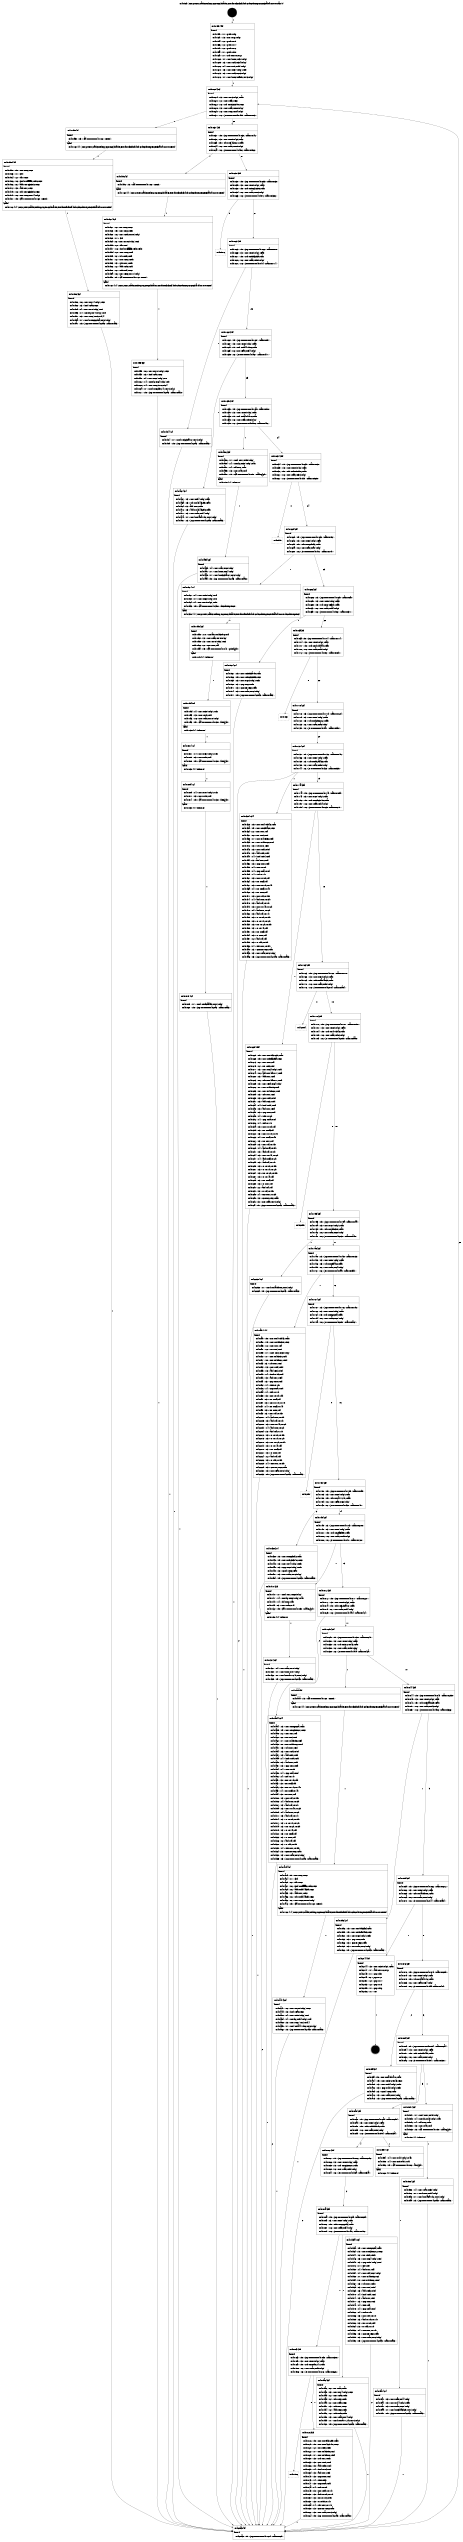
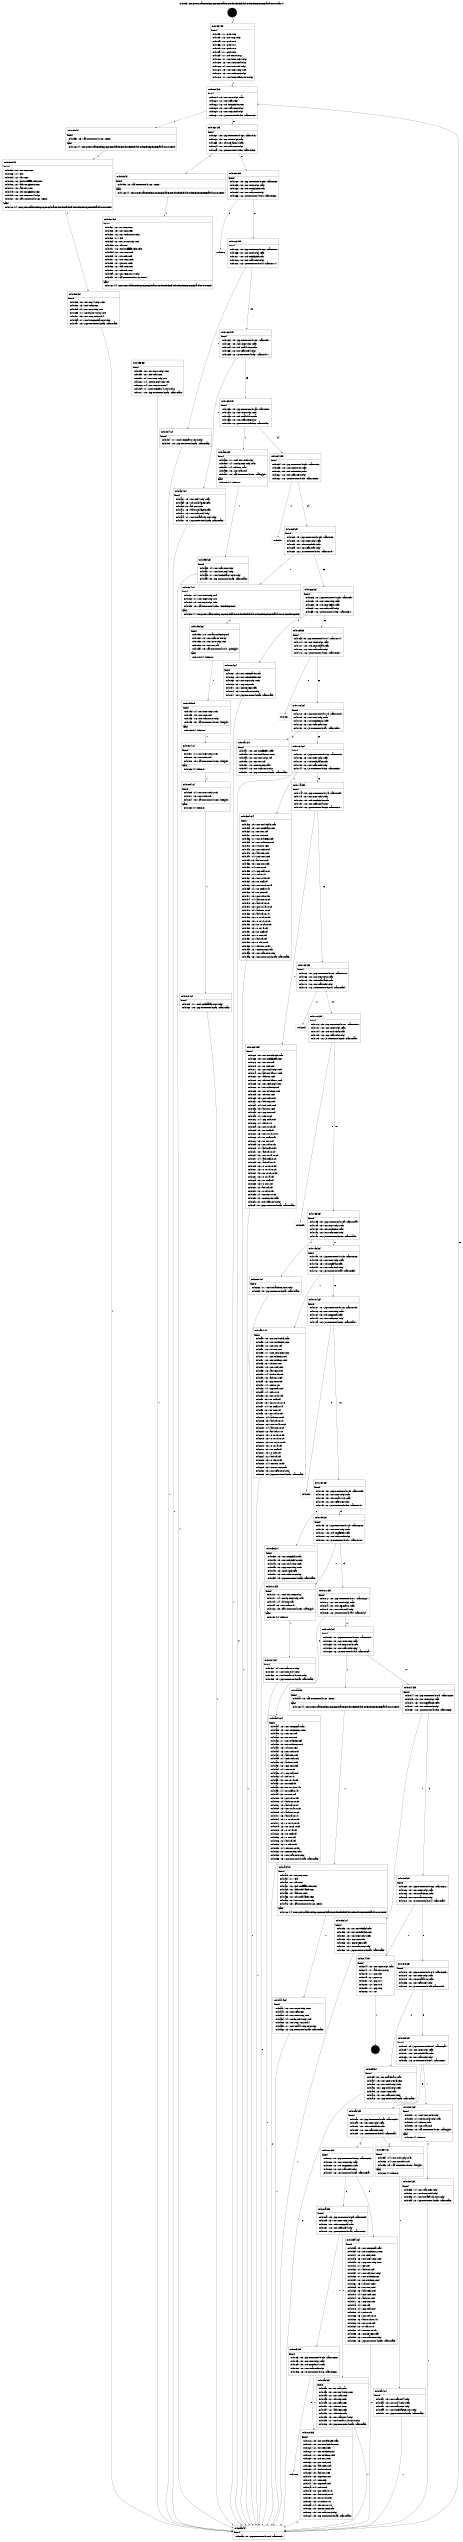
(158, 324) -> none
none -> (263, 758)
none -> (369, 2205)
